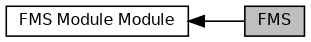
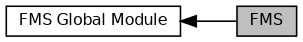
(97, 21) -> (93, 21)
